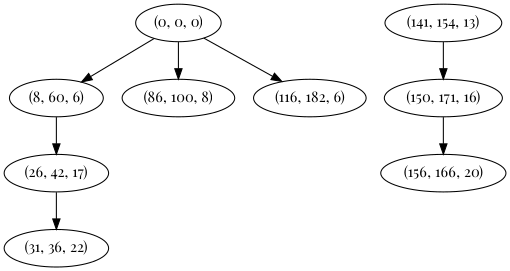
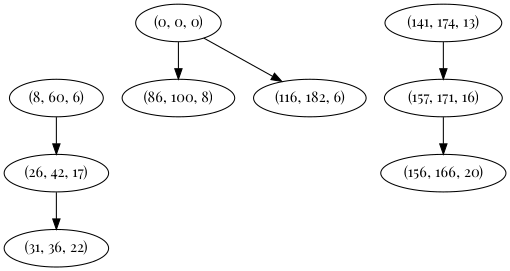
(443, 23) -> (443, 23)
(122, 58) -> none
(443, 98) -> (443, 98)
